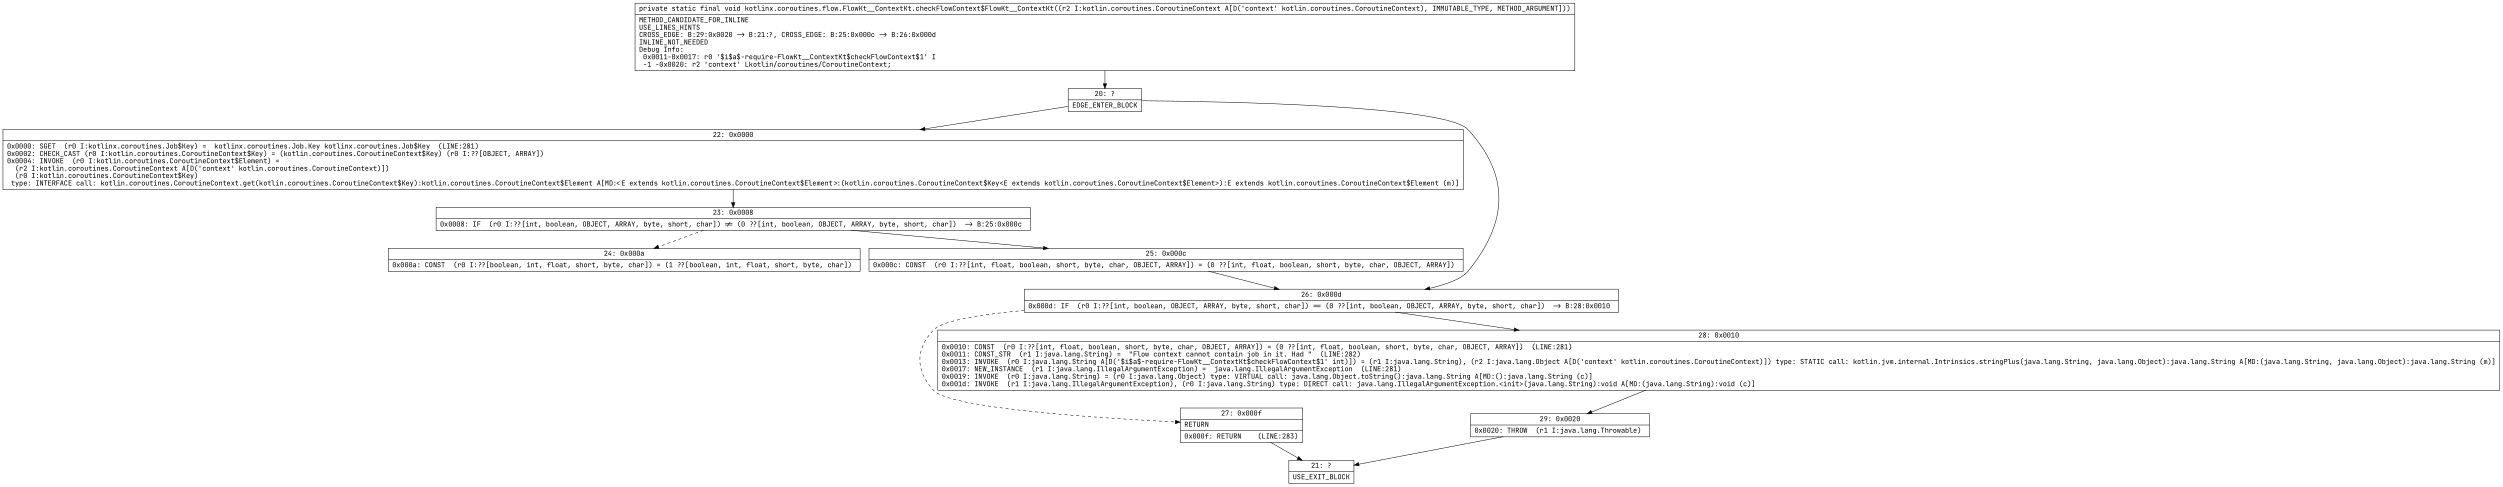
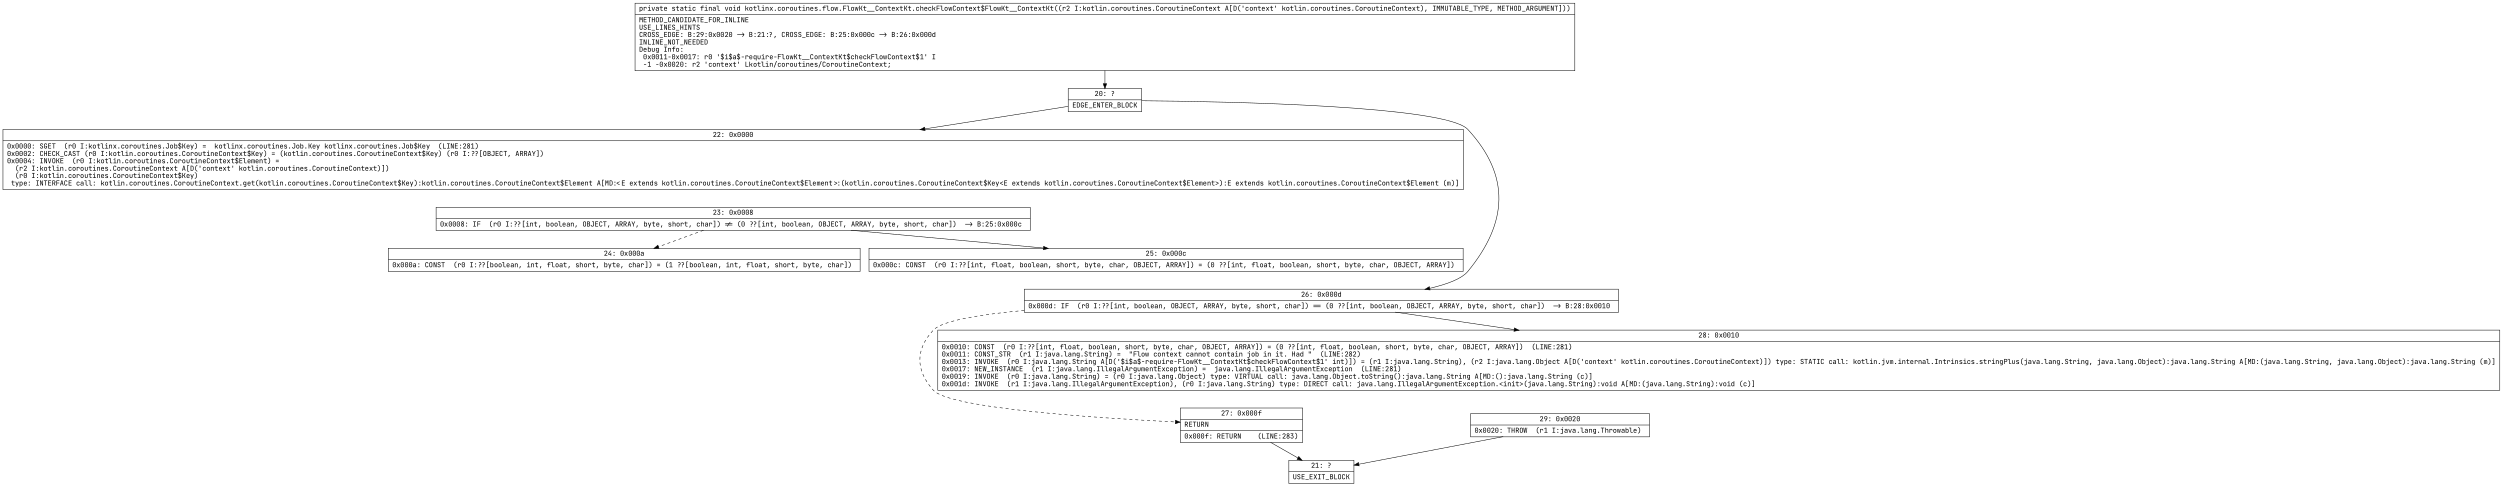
(733, 196) -> none
(1241, 280) -> none
(1619, 401) -> none
